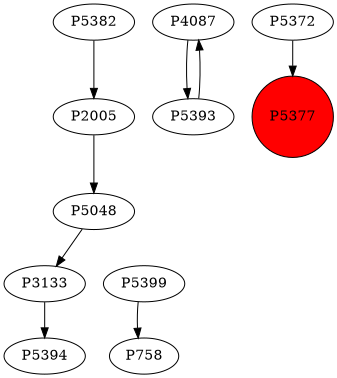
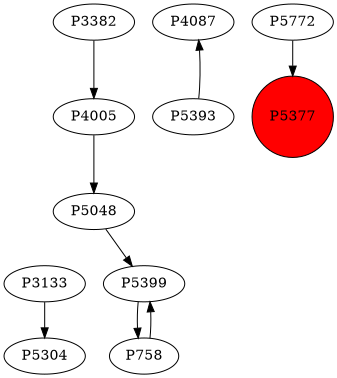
(94, 22) -> (94, 22)
(293, 22) -> (293, 22)
(187, 64) -> none
(94, 117) -> (94, 117)
(72, 244) -> (116, 243)
none -> (151, 325)
(45, 356) -> (45, 356)
